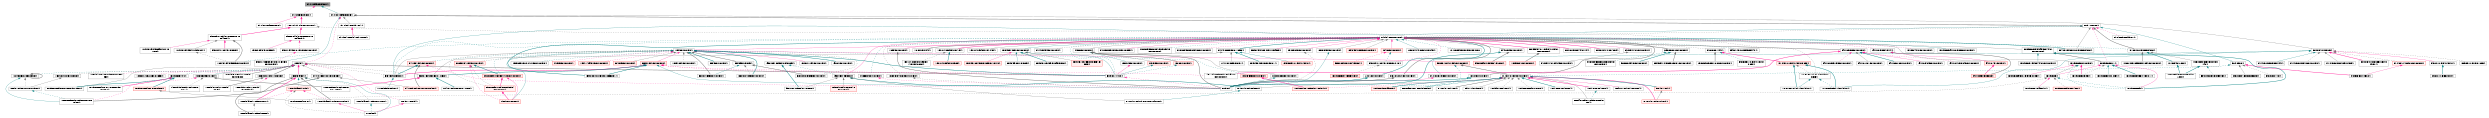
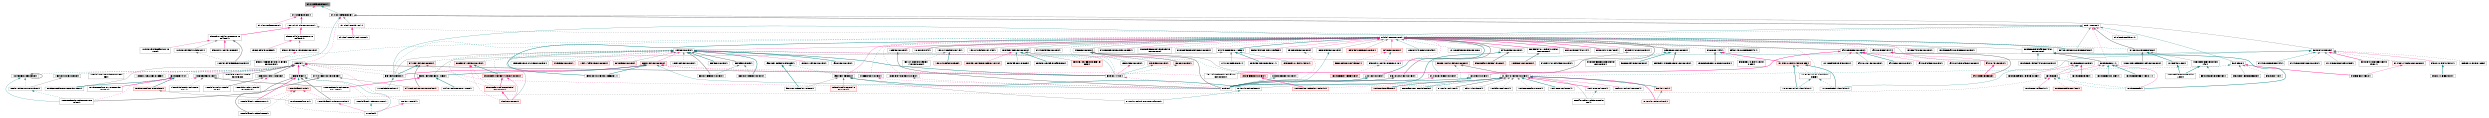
(1168, 40) -> (1168, 40)
(1837, 63) -> (1837, 63)
(811, 76) -> none
(254, 109) -> (276, 102)
